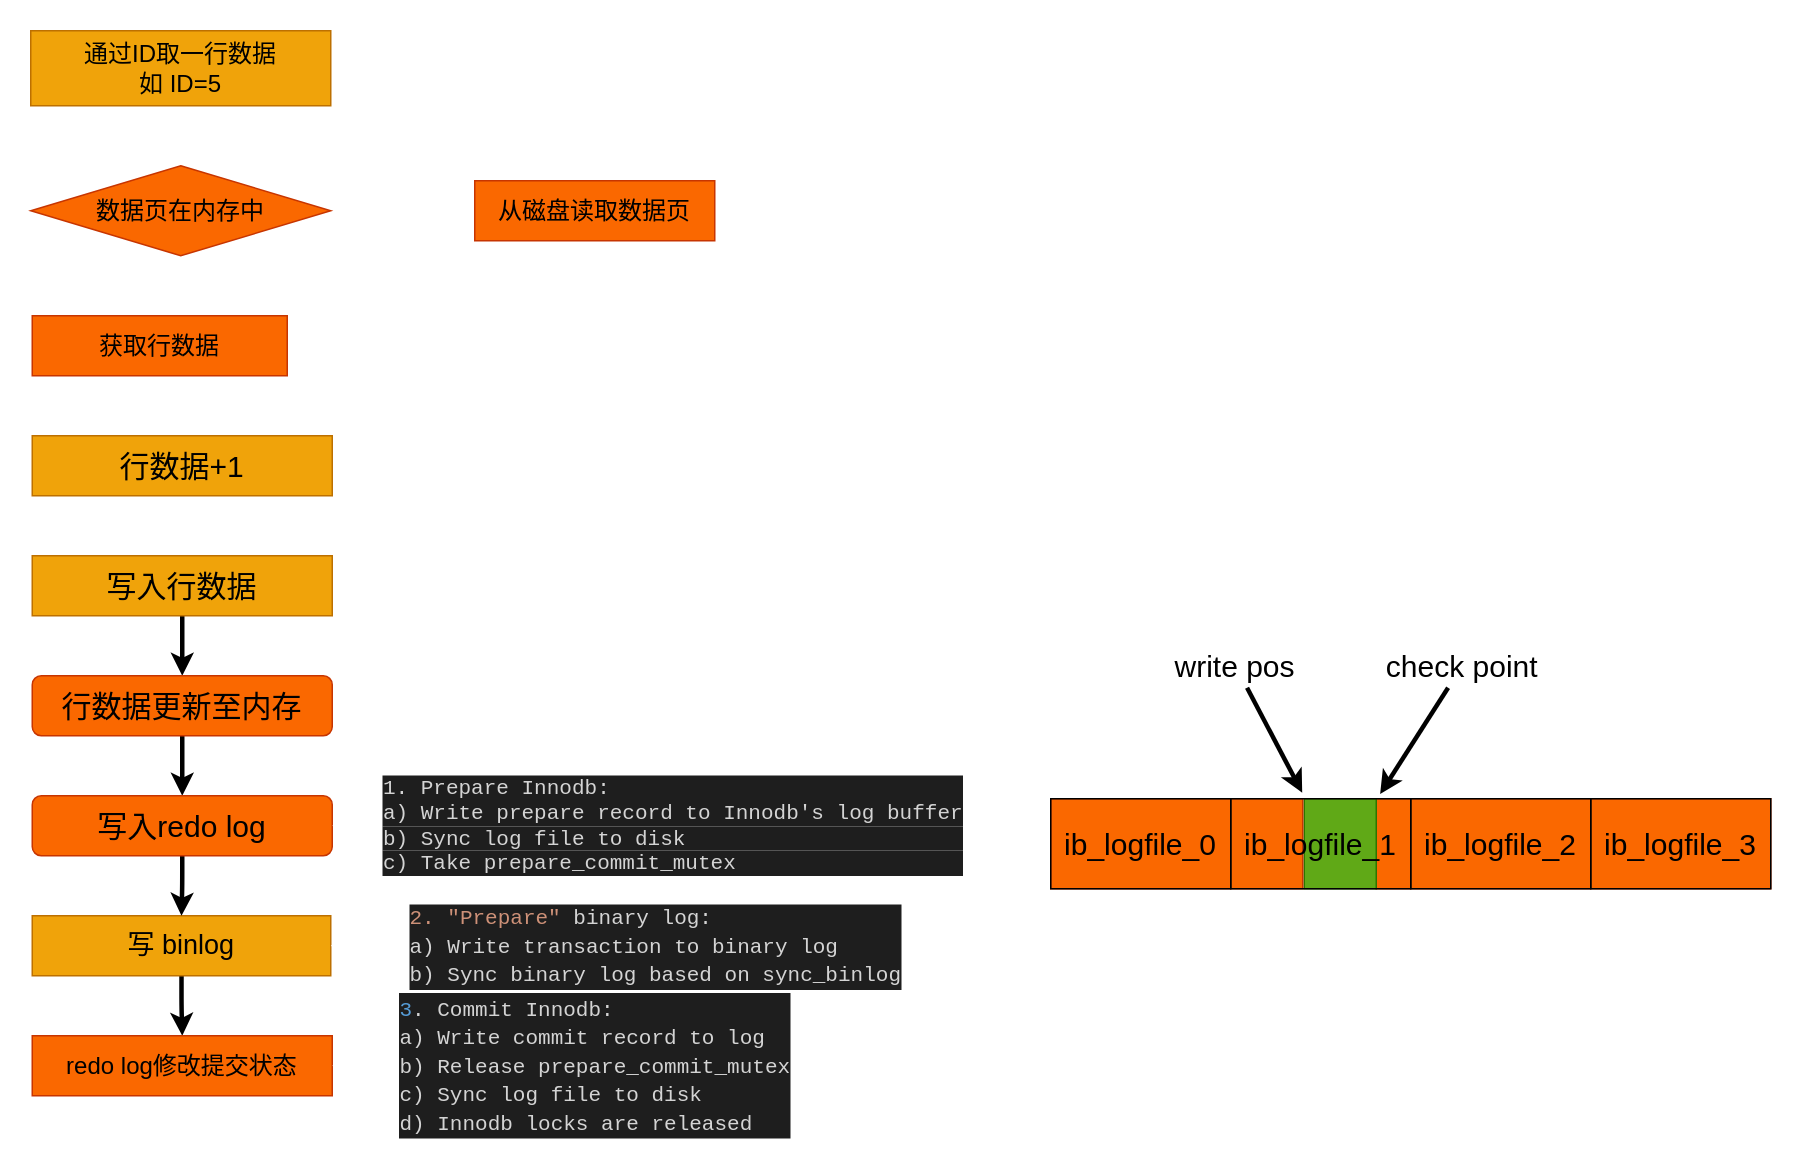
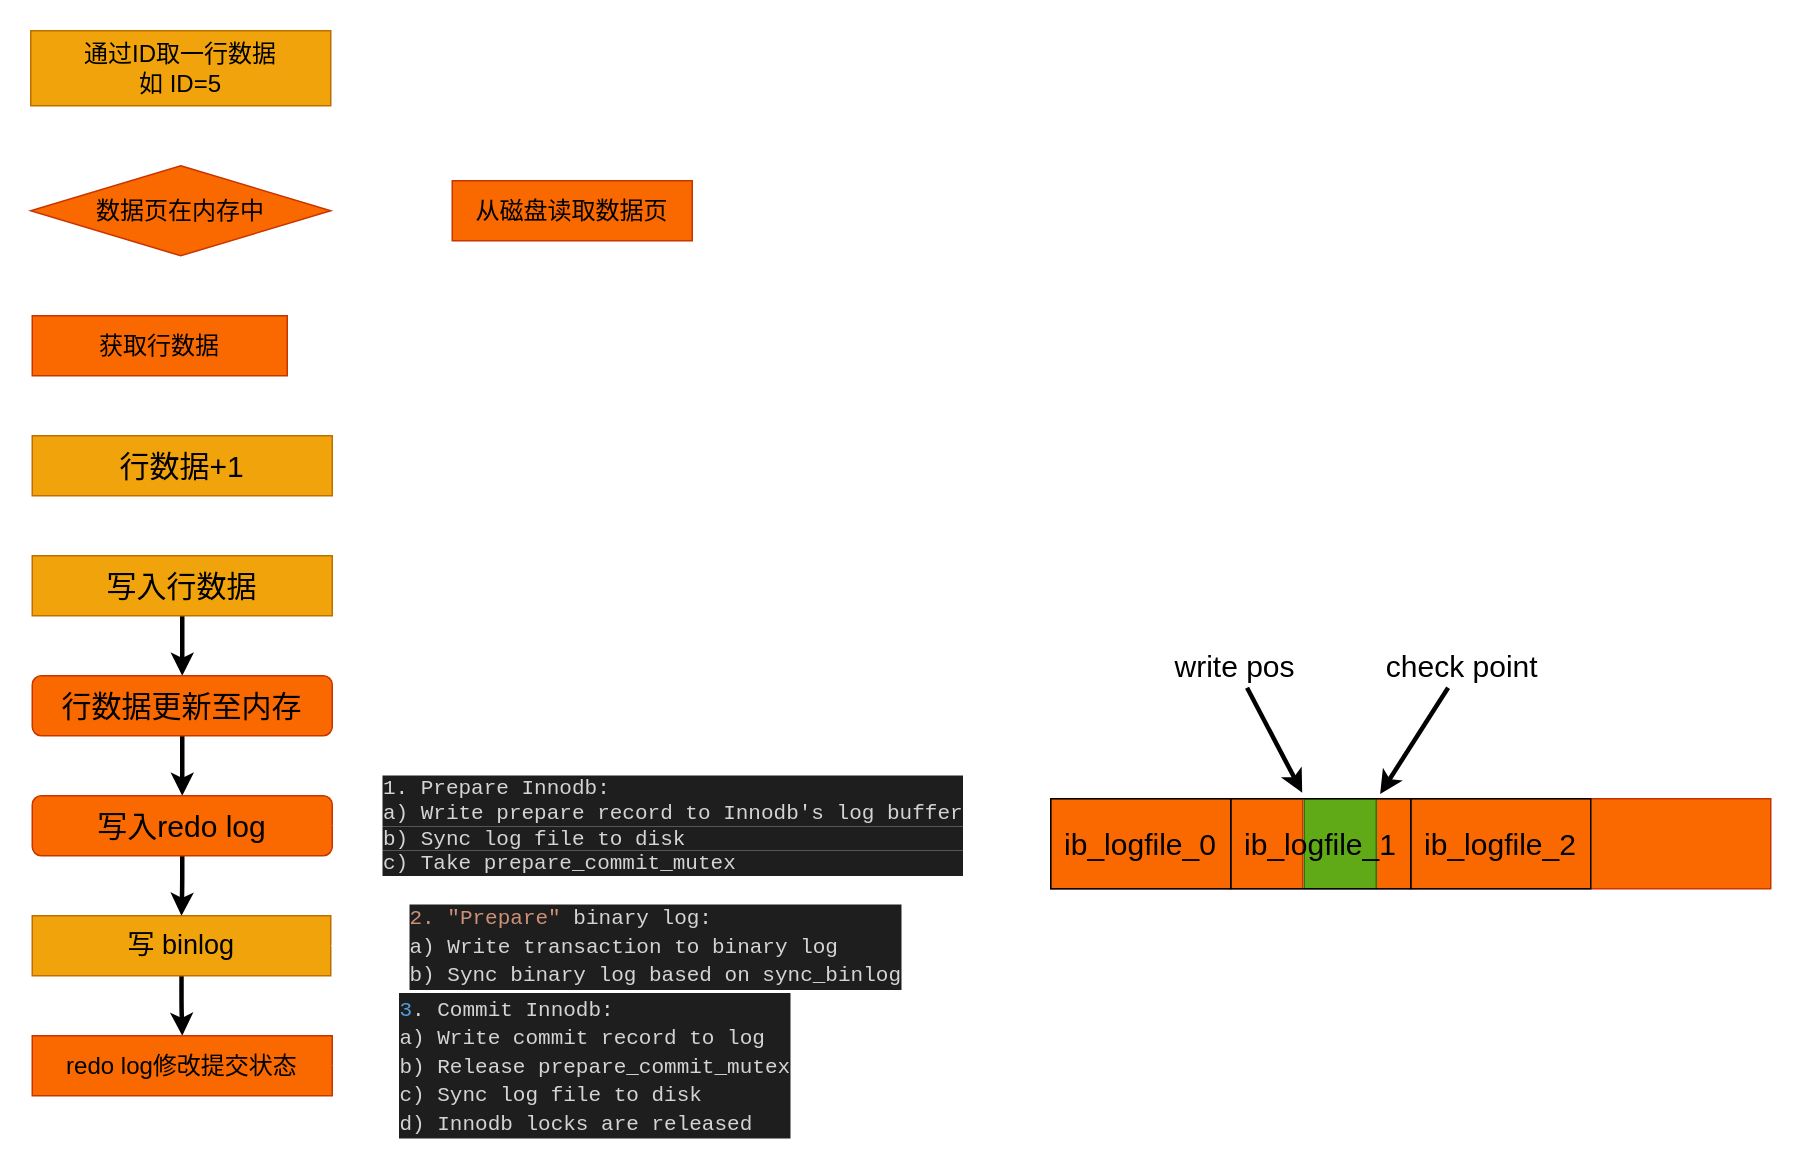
(595, 211) -> (572, 211)
(1681, 844) -> none
